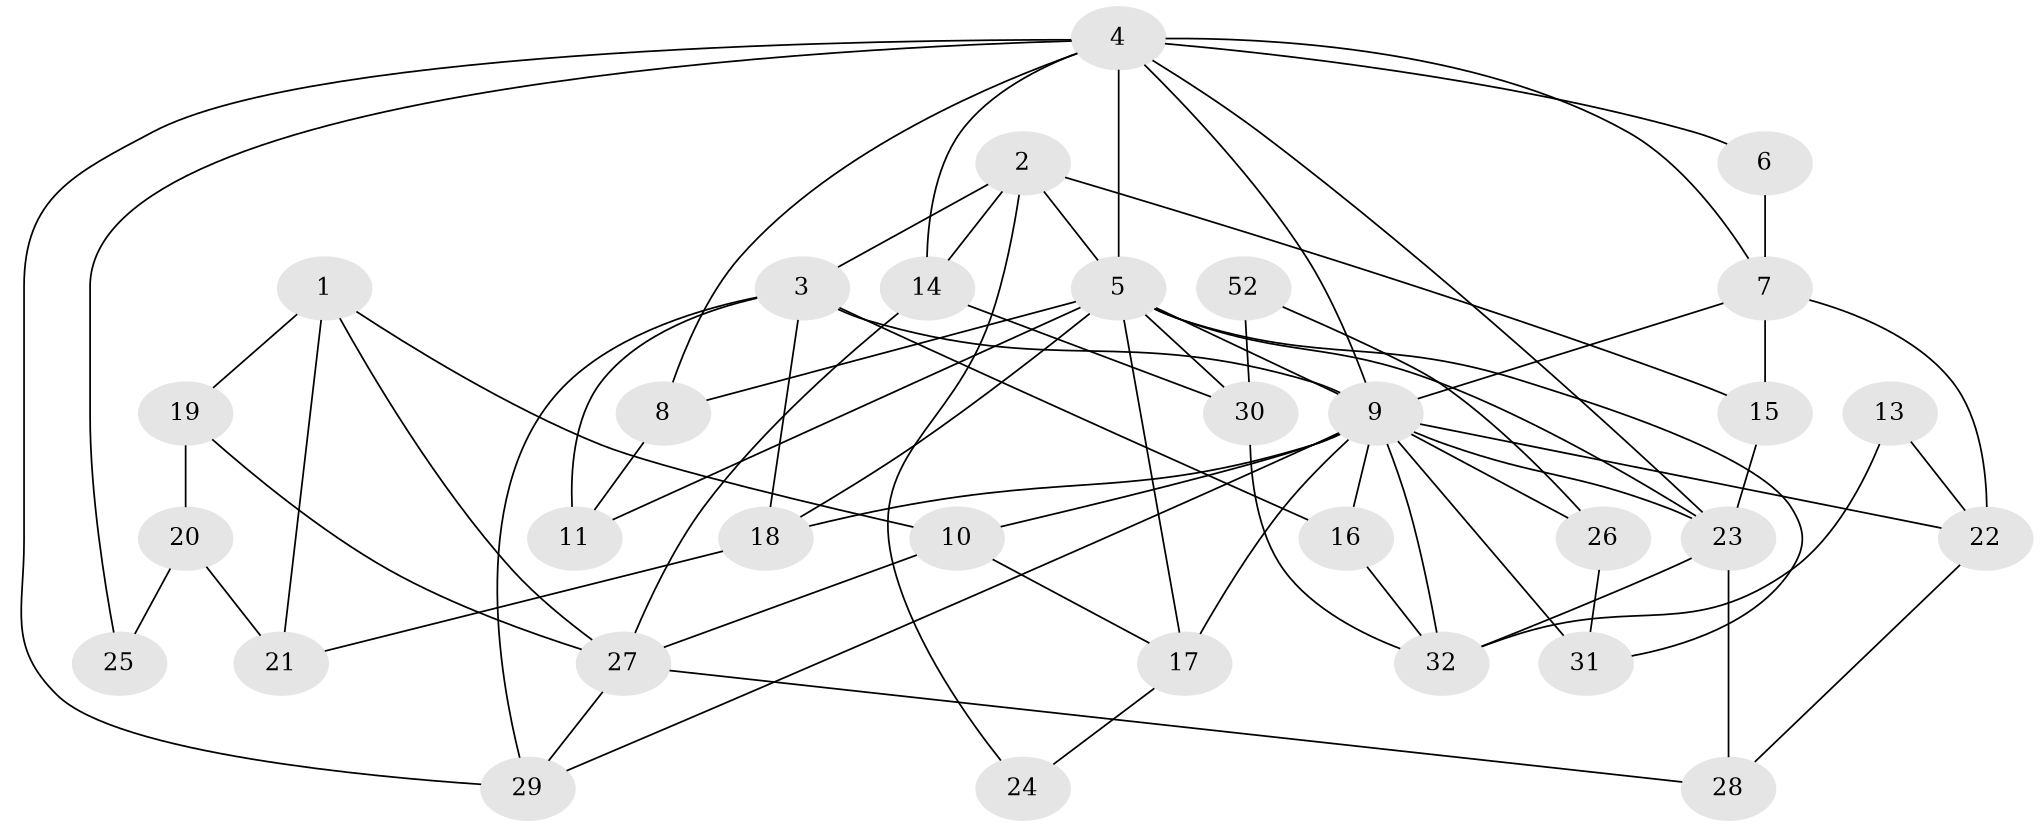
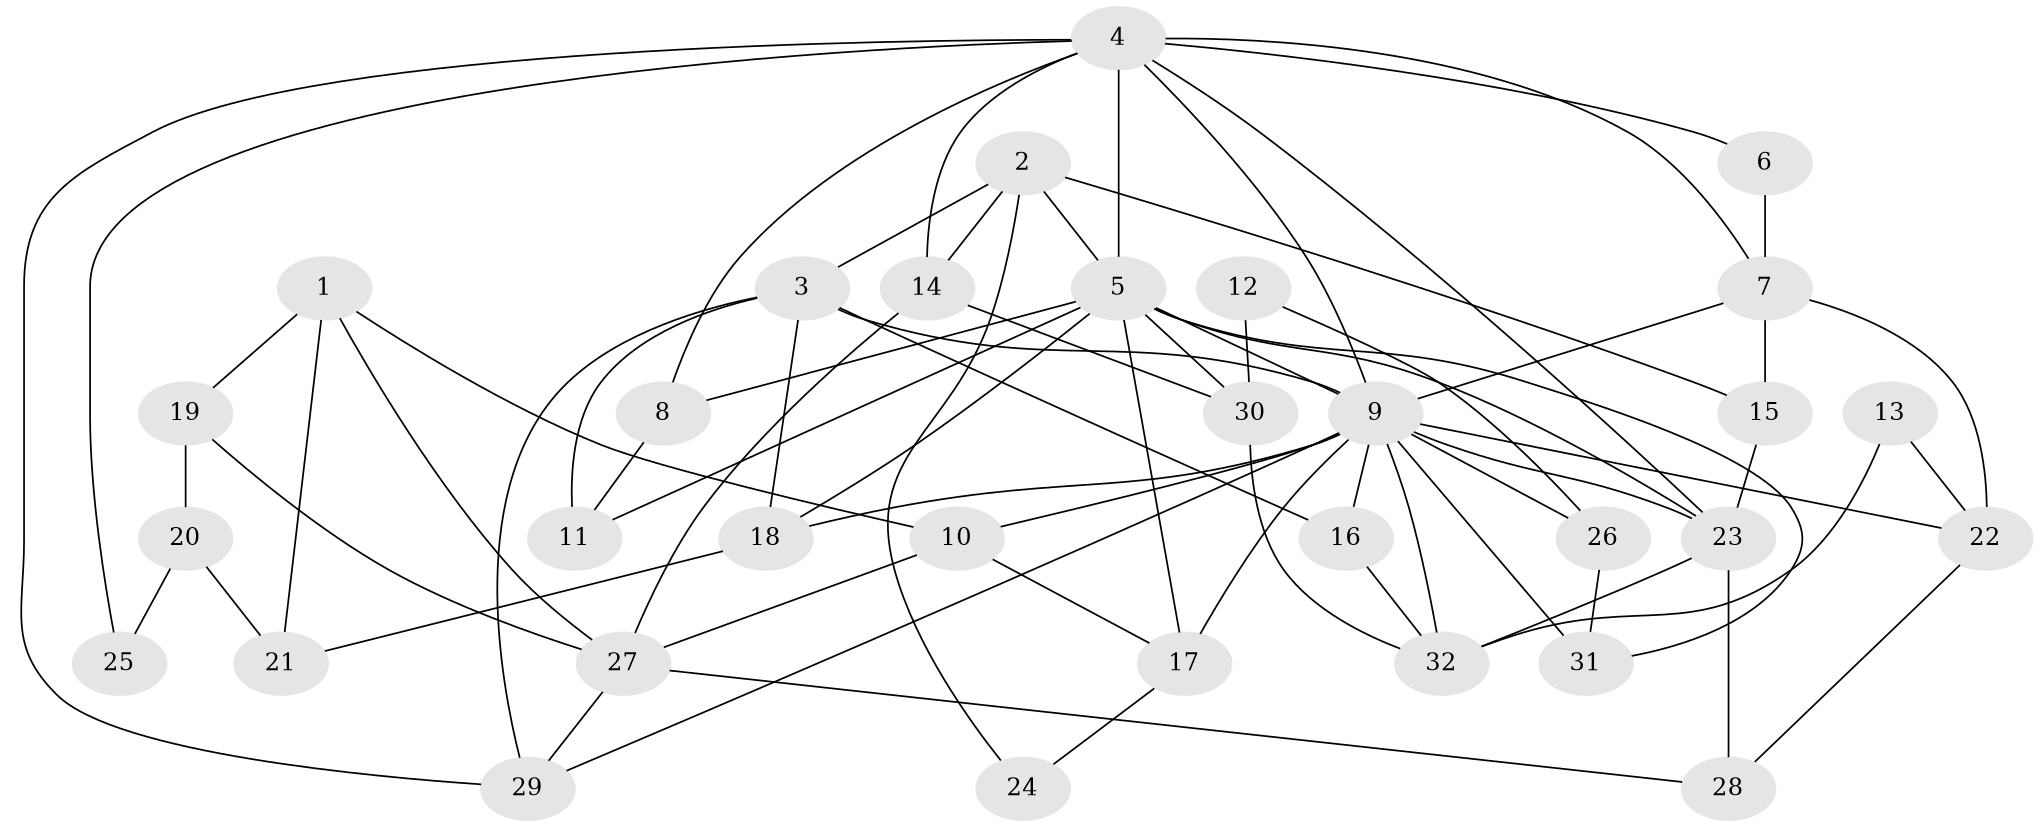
(1244, 288) -> (1244, 288)
